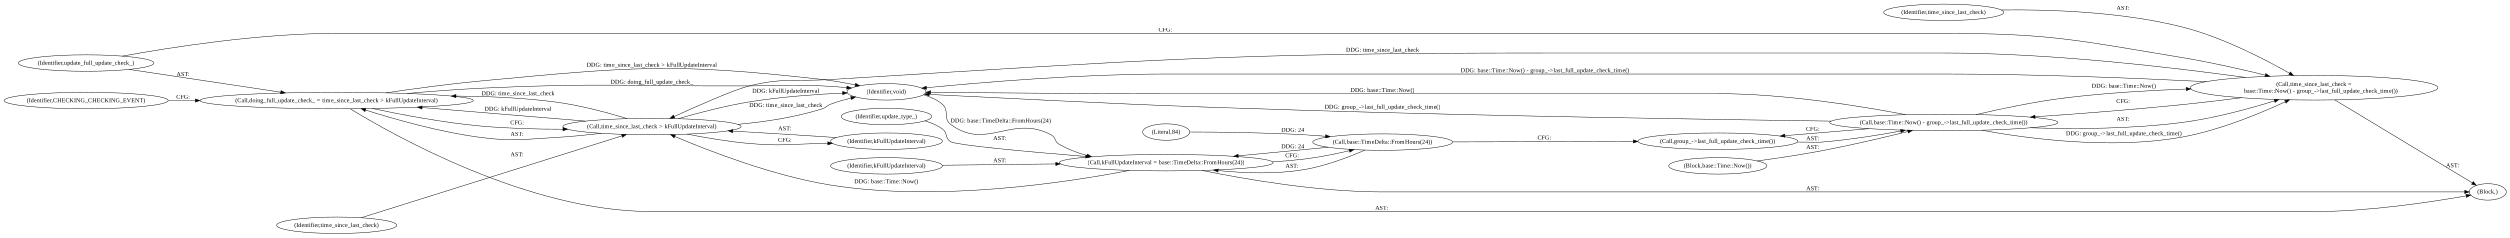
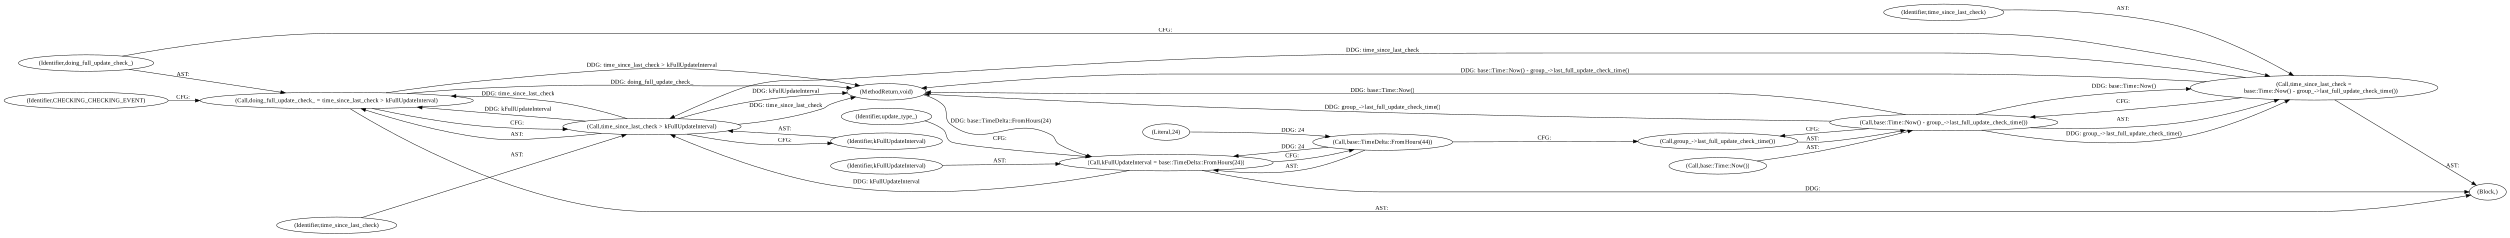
(86, 63) -> (86, 63)
(886, 92) -> (886, 92)
(1166, 132) -> (1166, 132)
(1001, 138) -> (1001, 138)
(1383, 142) -> (1383, 142)
(1718, 166) -> (1718, 166)
(886, 182) -> (886, 182)
(1814, 188) -> (1814, 188)
